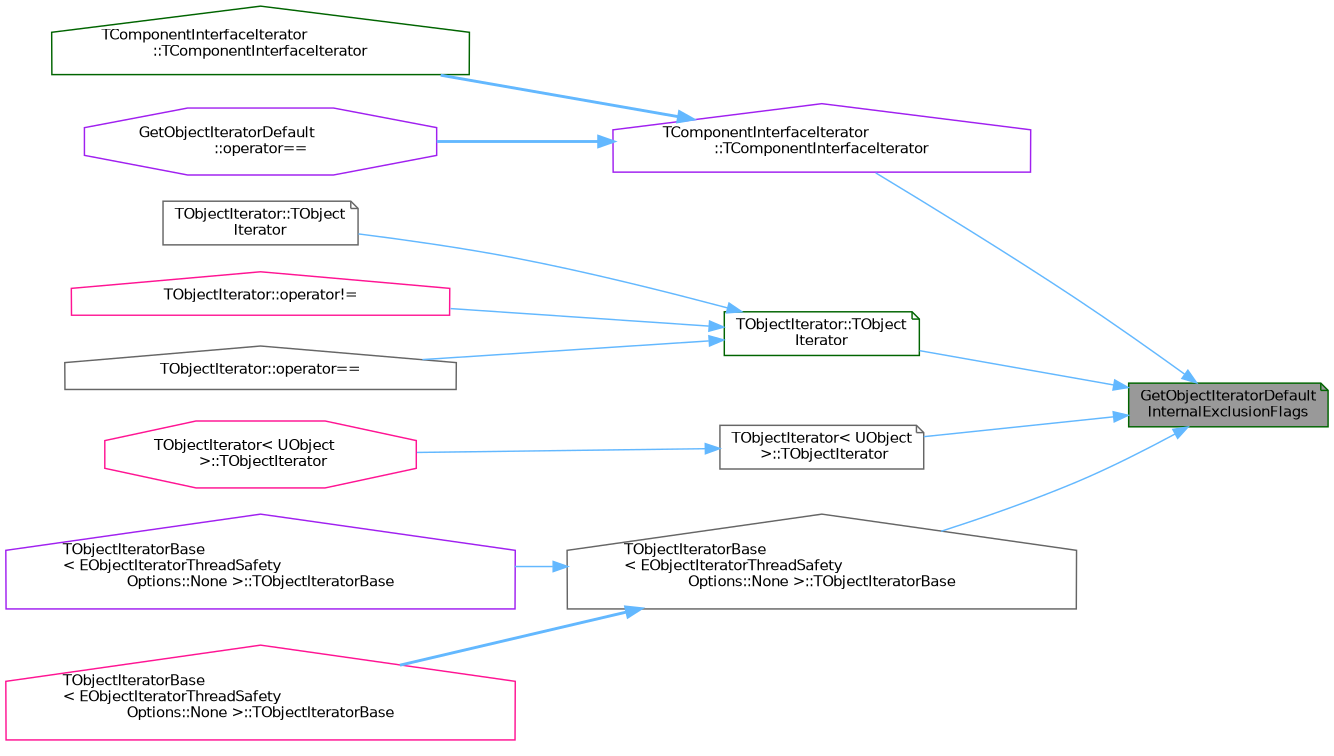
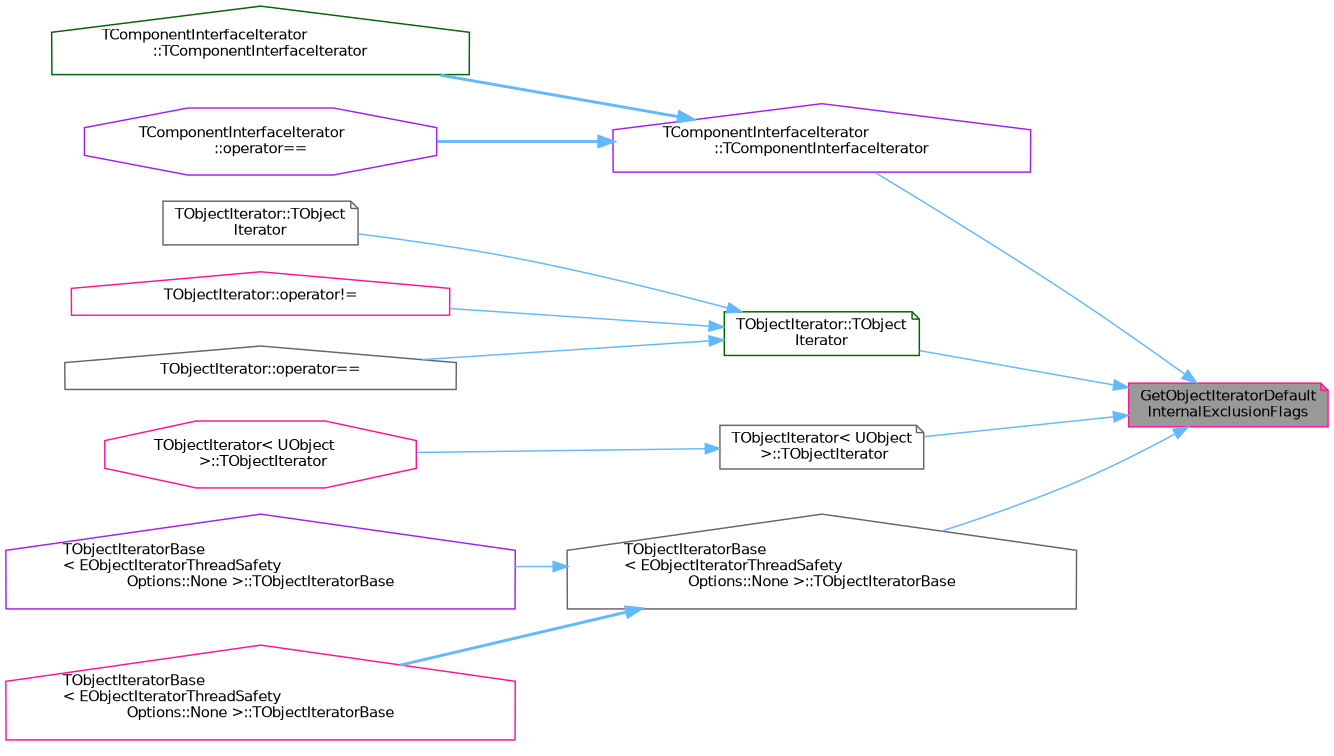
(261, 142) -> (261, 142)
(1228, 405) -> (1228, 405)
